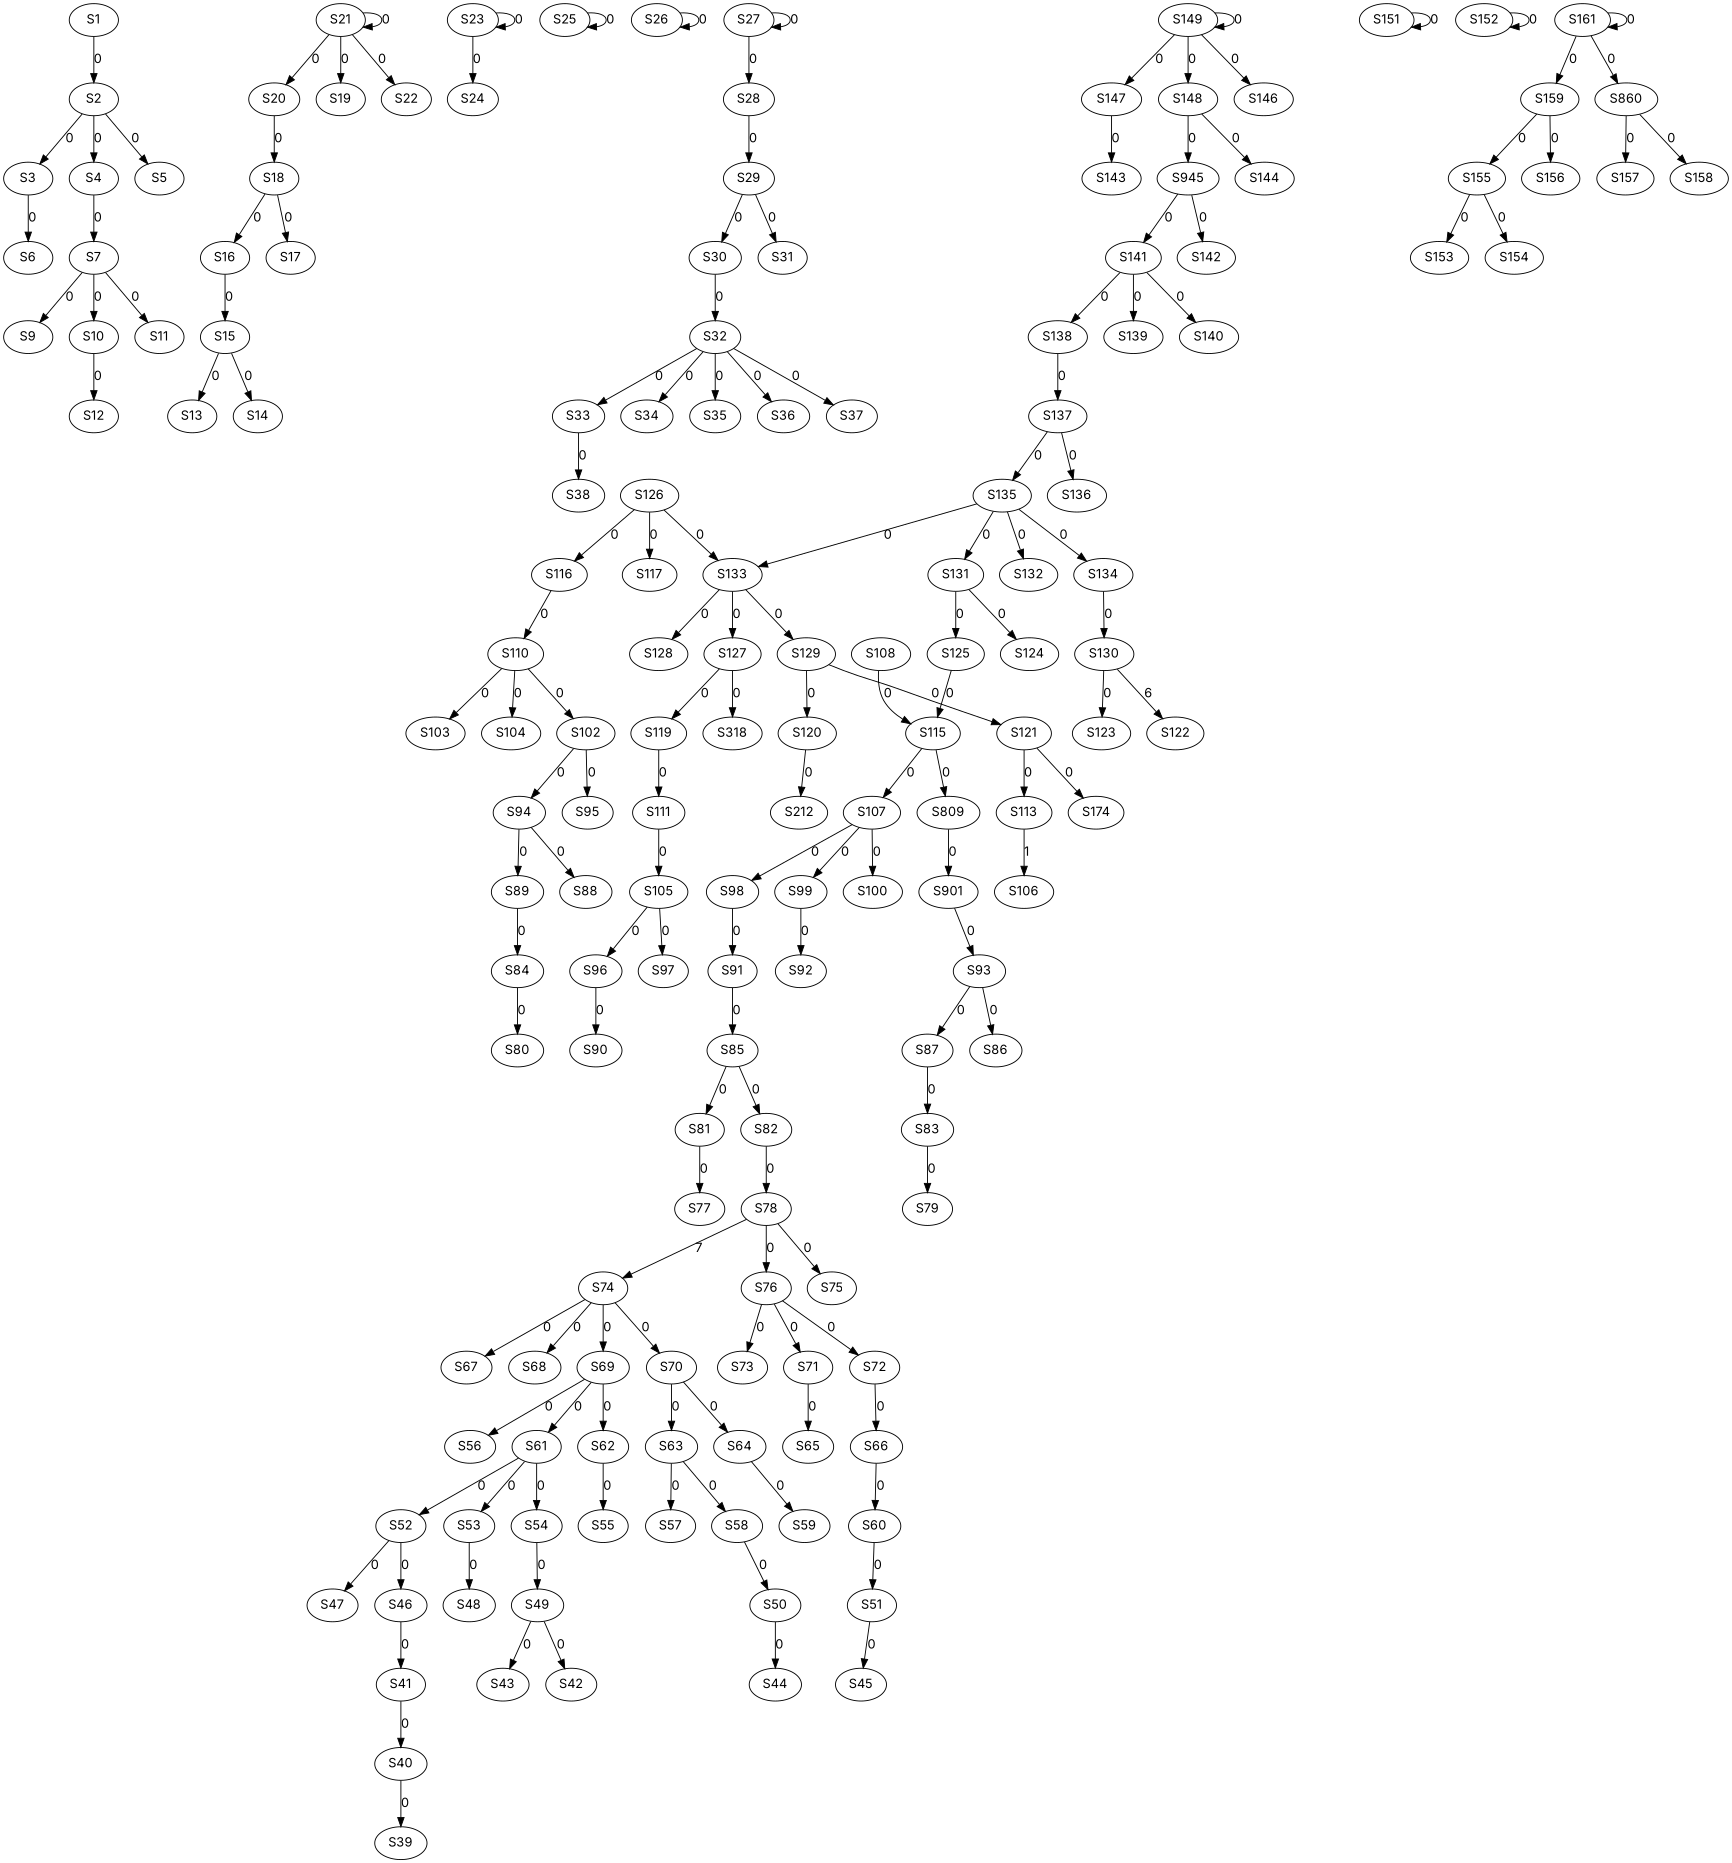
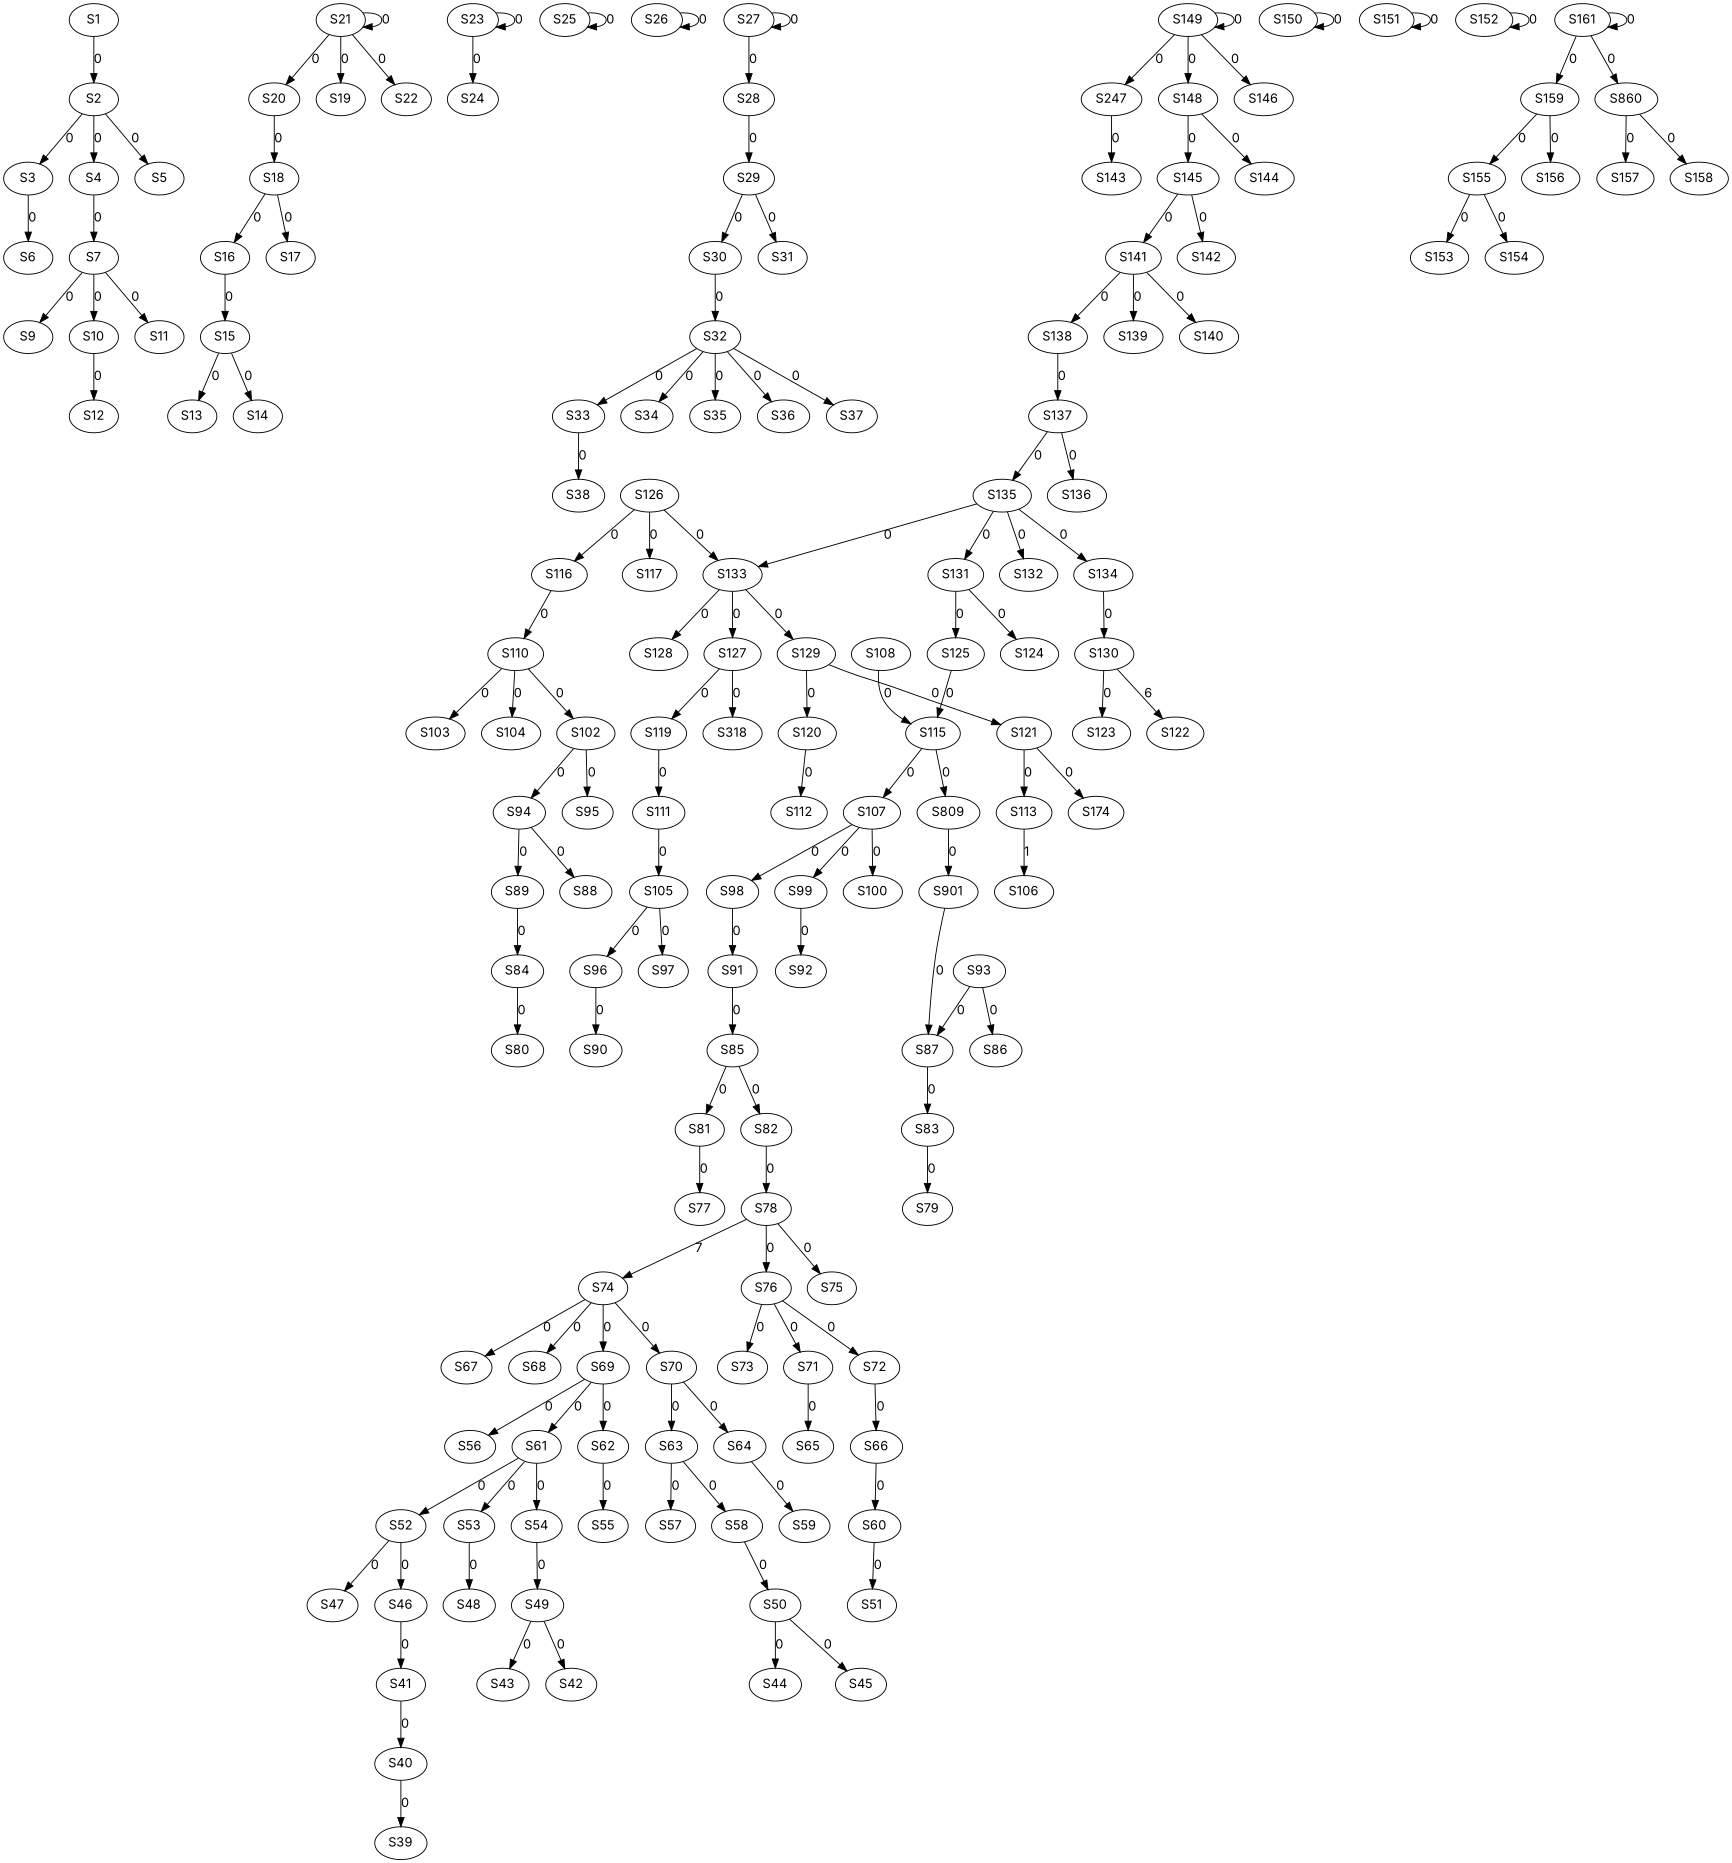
none -> (1288, 20)
(1112, 99) -> (1112, 99)
(1188, 179) -> (1188, 179)
(799, 813) -> (799, 813)
(962, 927) -> (934, 966)
(867, 1640) -> (815, 1642)
